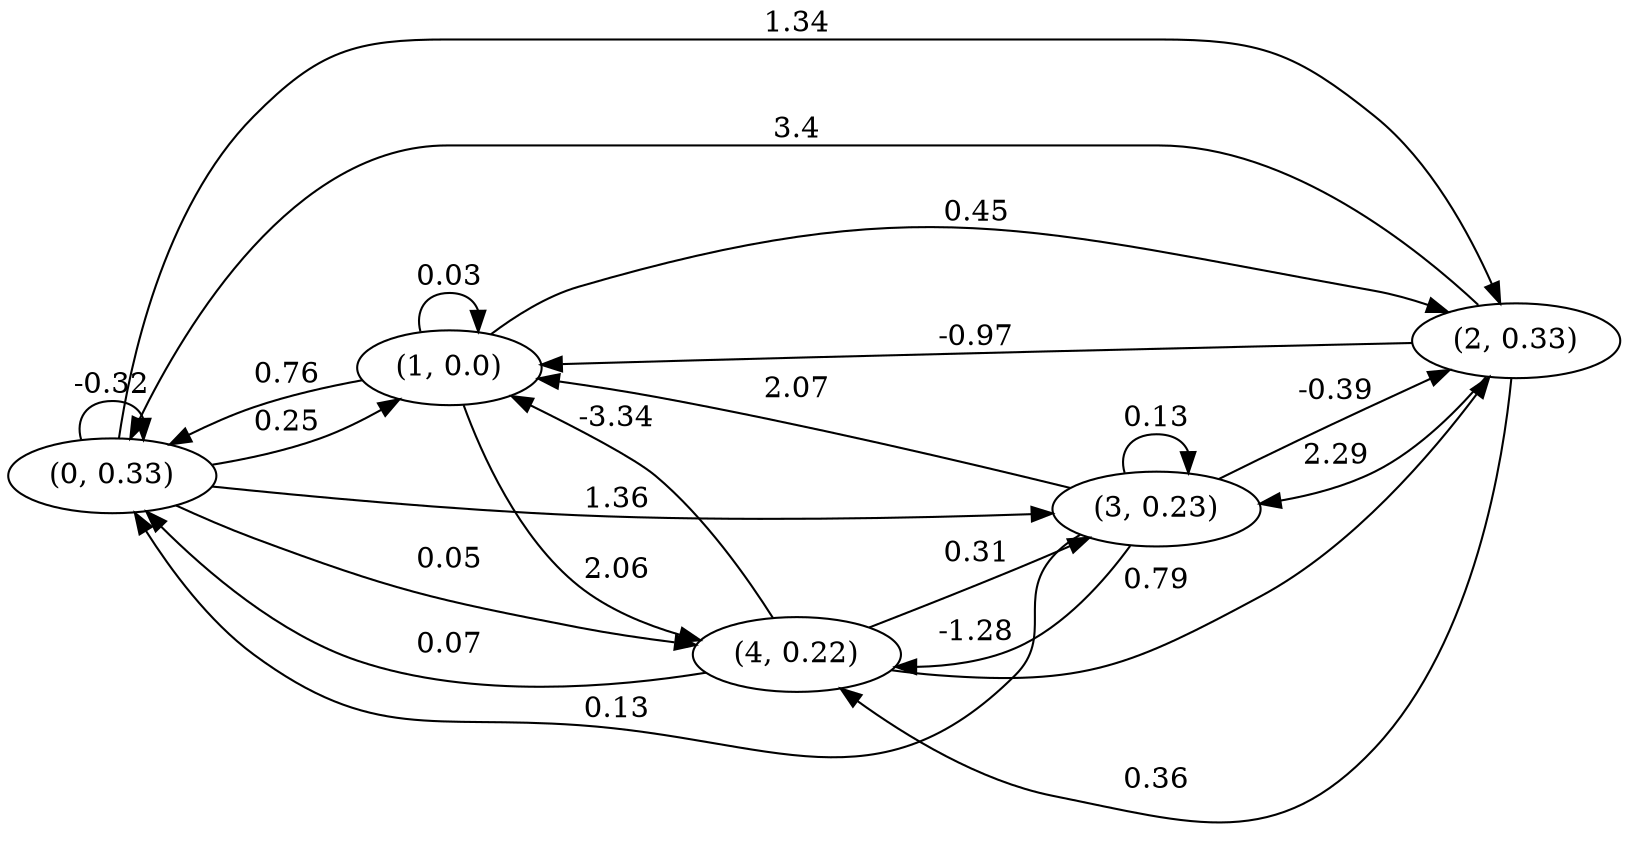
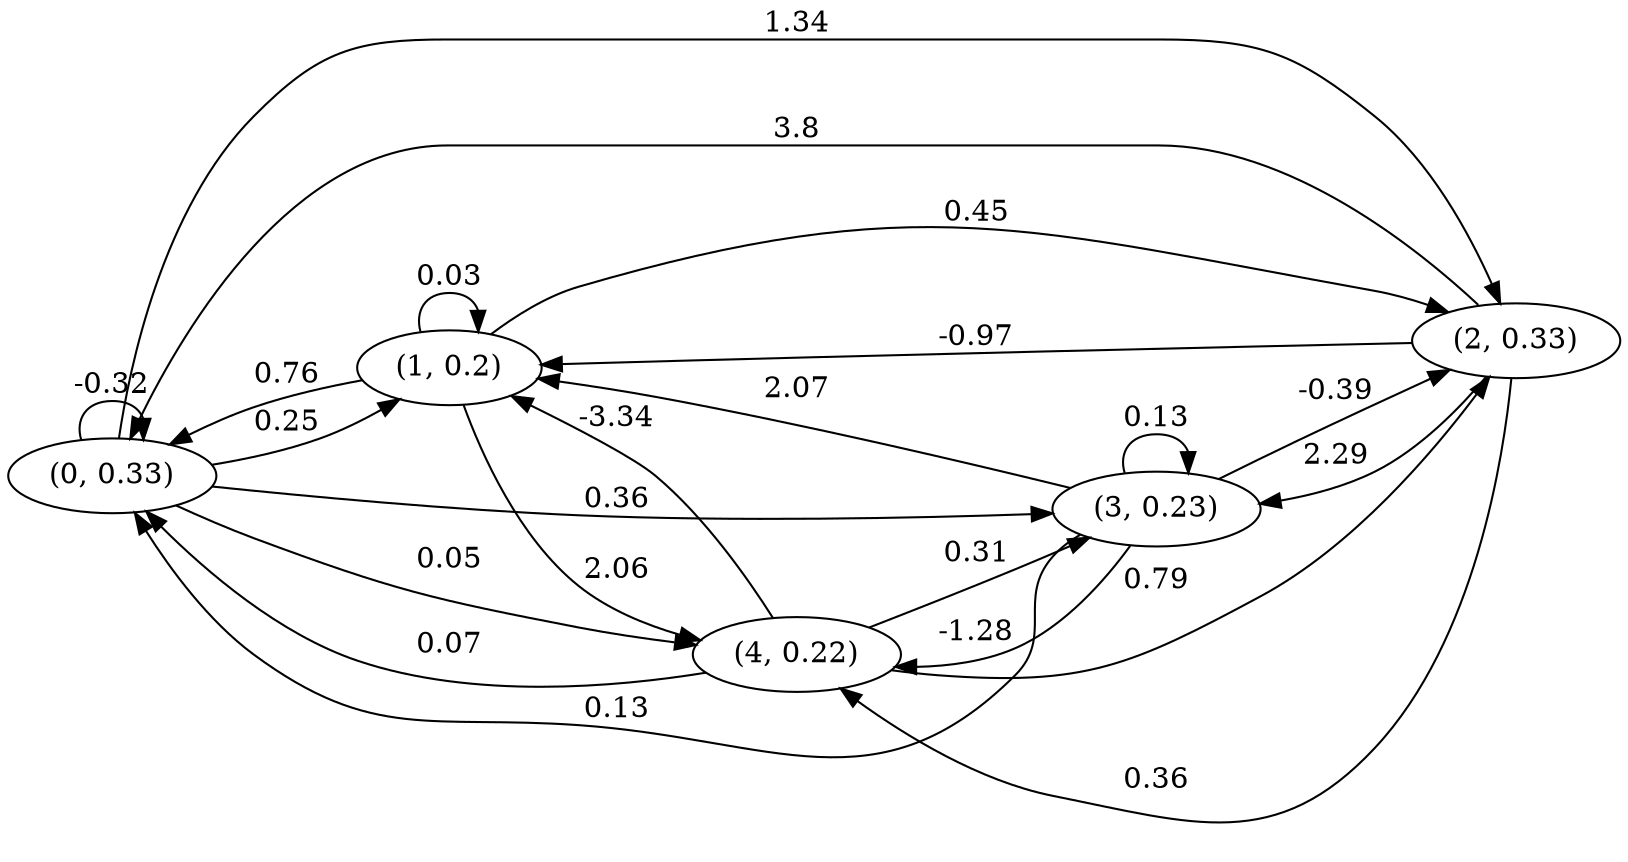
(797, 130) -> (797, 130)
(449, 368) -> (449, 368)
(617, 500) -> (617, 500)
